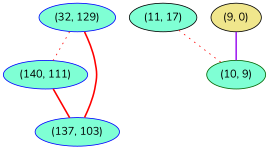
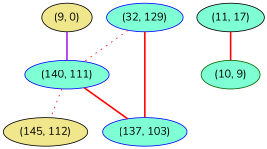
(200, 46) -> (231, 46)
(236, 46) -> (67, 46)
none -> (46, 132)
